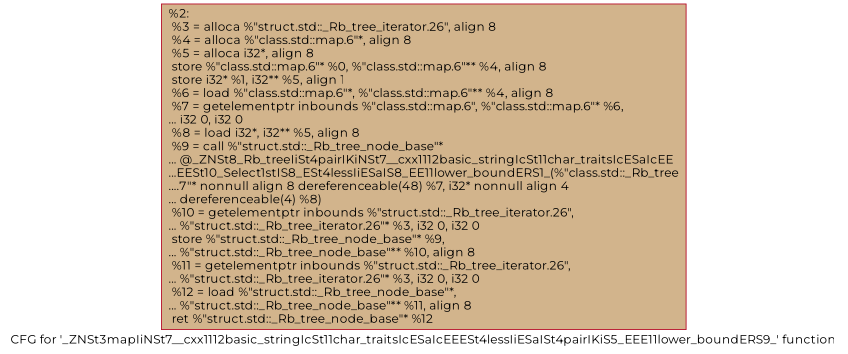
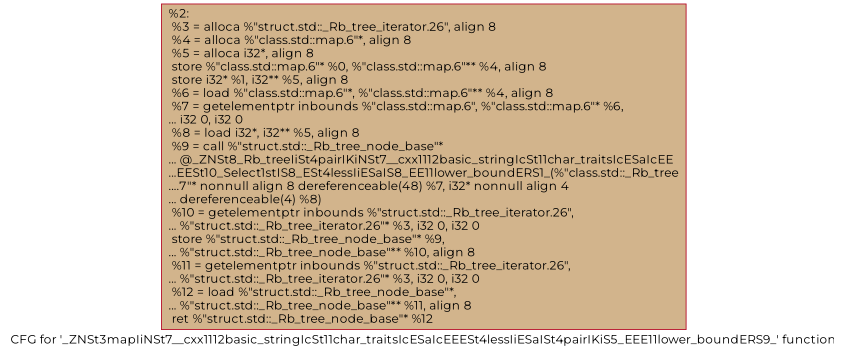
(257, 80) -> (259, 80)
